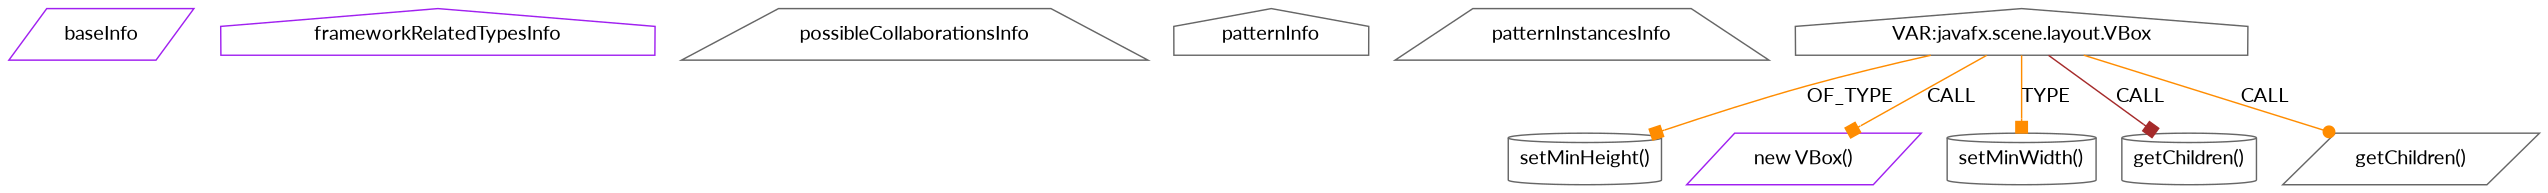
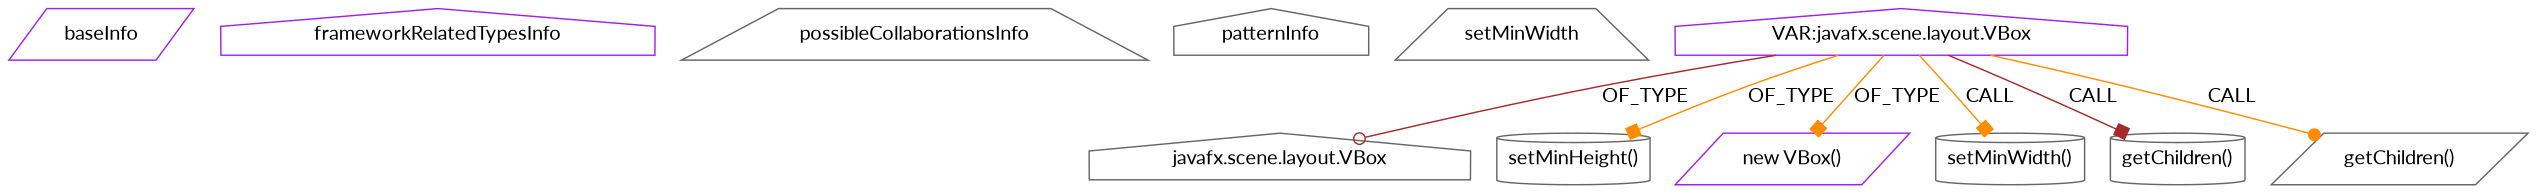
(1582, 34) -> (1522, 34)
(2022, 34) -> (1901, 34)
(1951, 97) -> (1898, 97)
(2046, 97) -> (1990, 97)
none -> (1280, 159)
